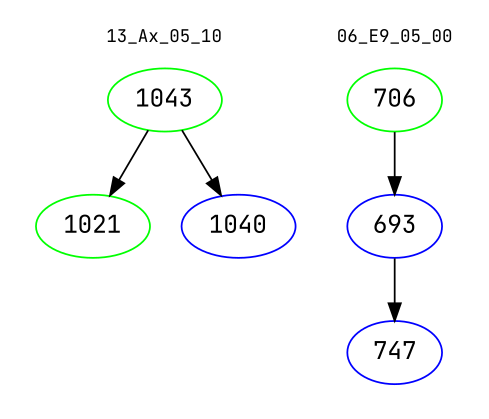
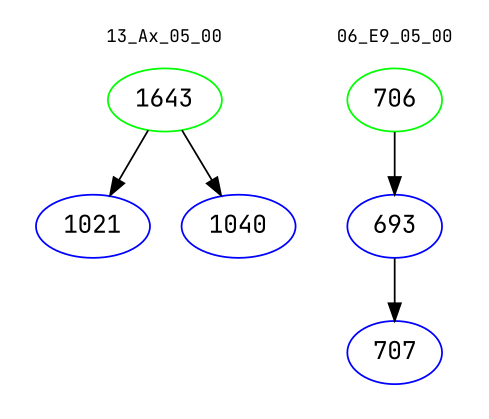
(165, 38) -> (165, 38)
(165, 100) -> (165, 100)
(93, 226) -> (93, 226)
(395, 353) -> (395, 353)
